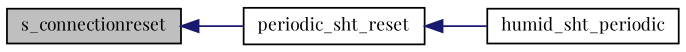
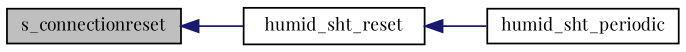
(334, 26) -> (334, 26)
